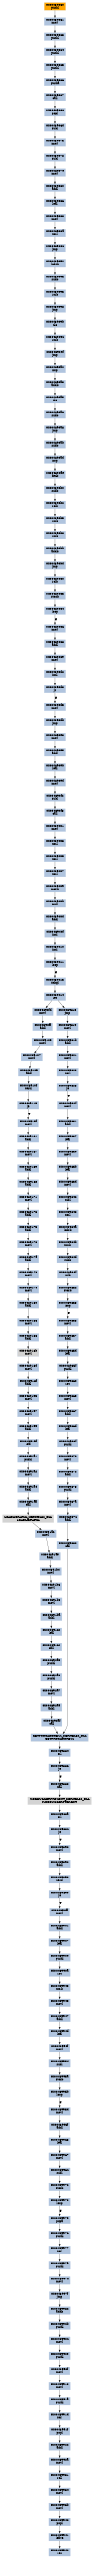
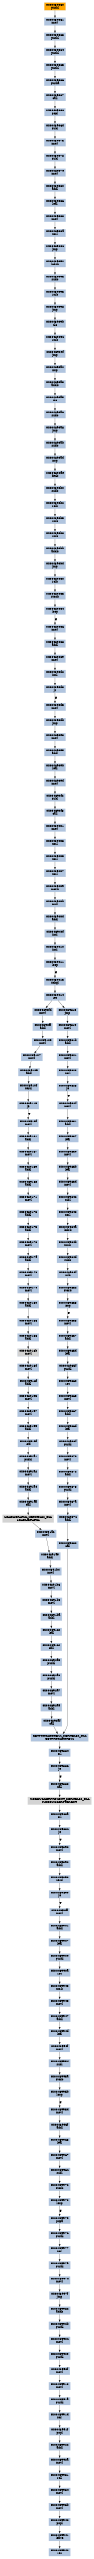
(28, 1205) -> none
